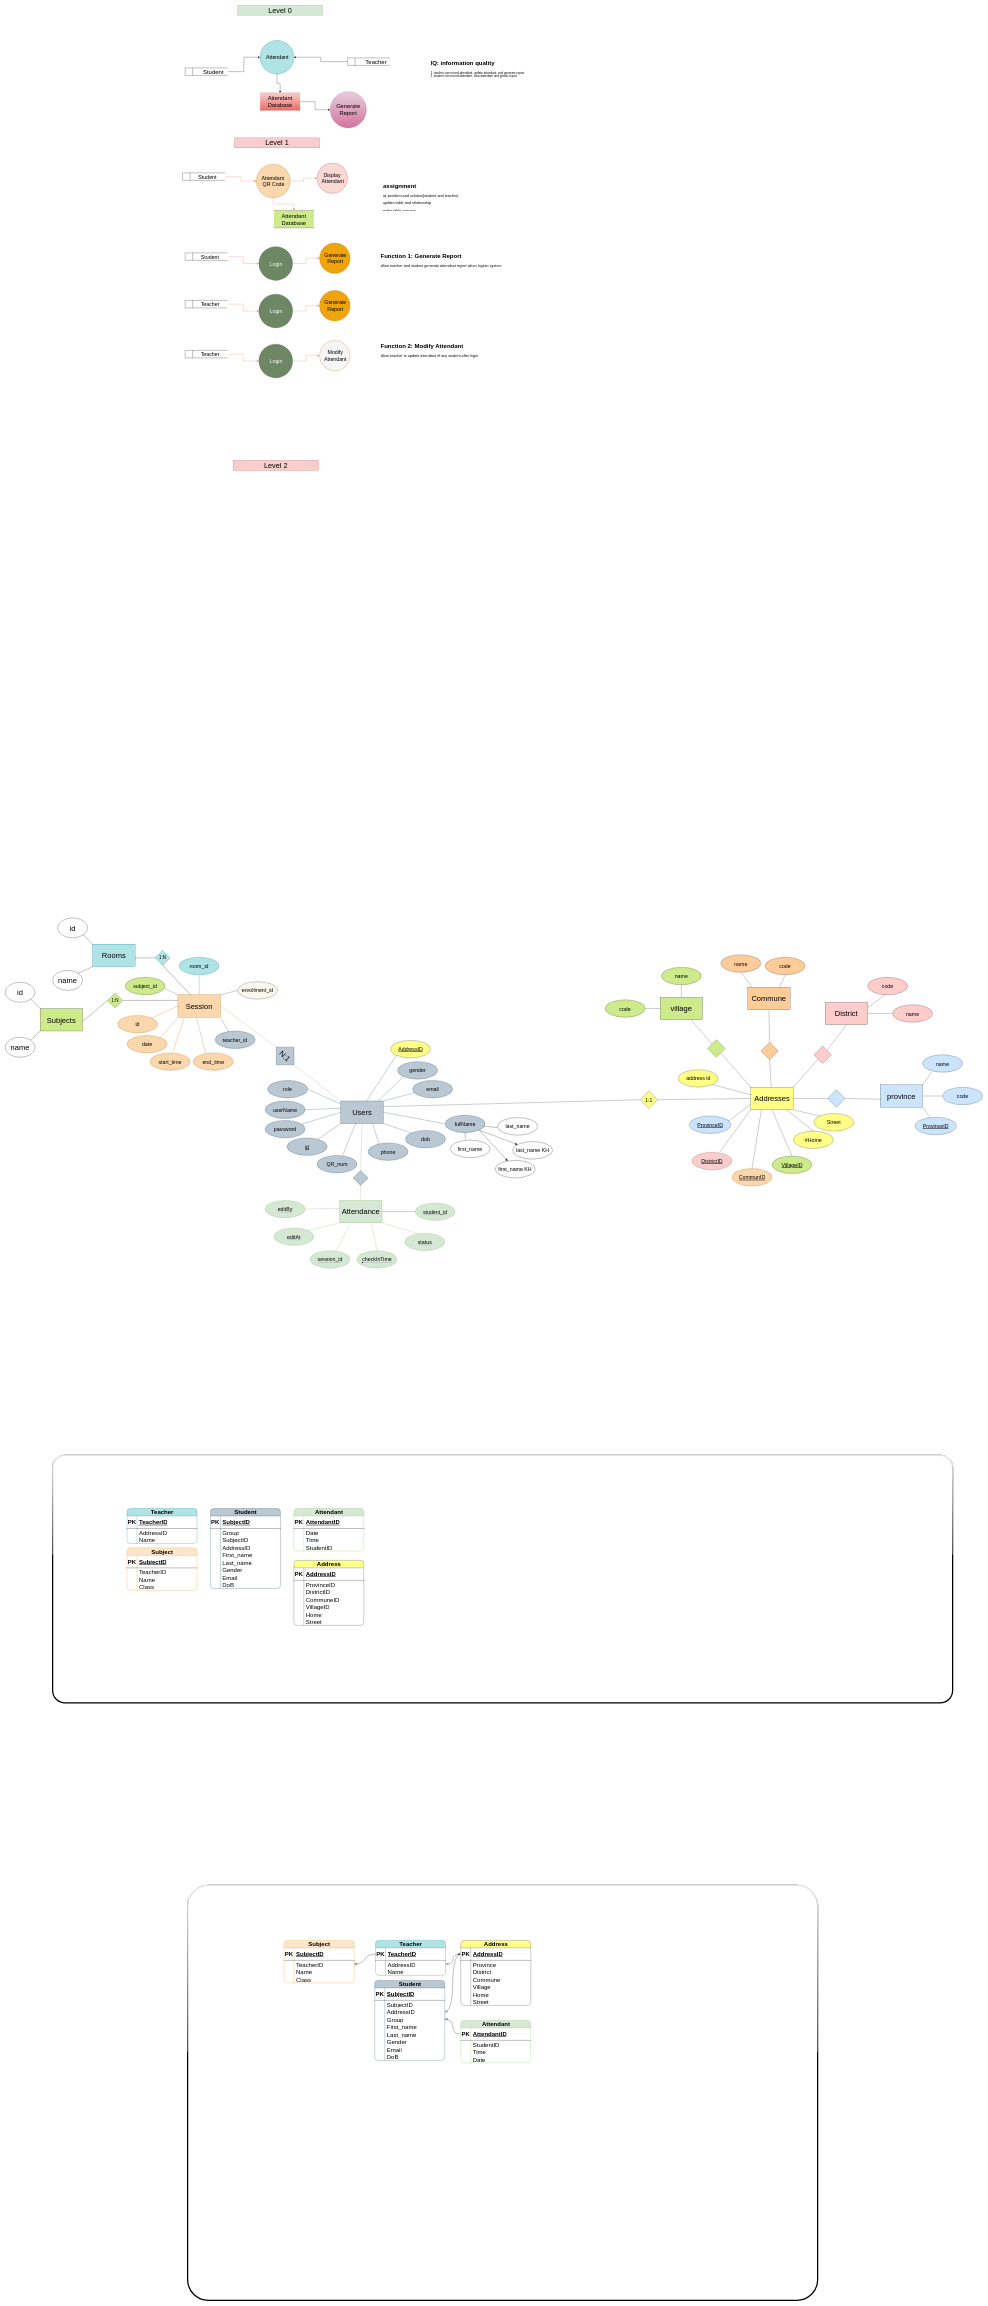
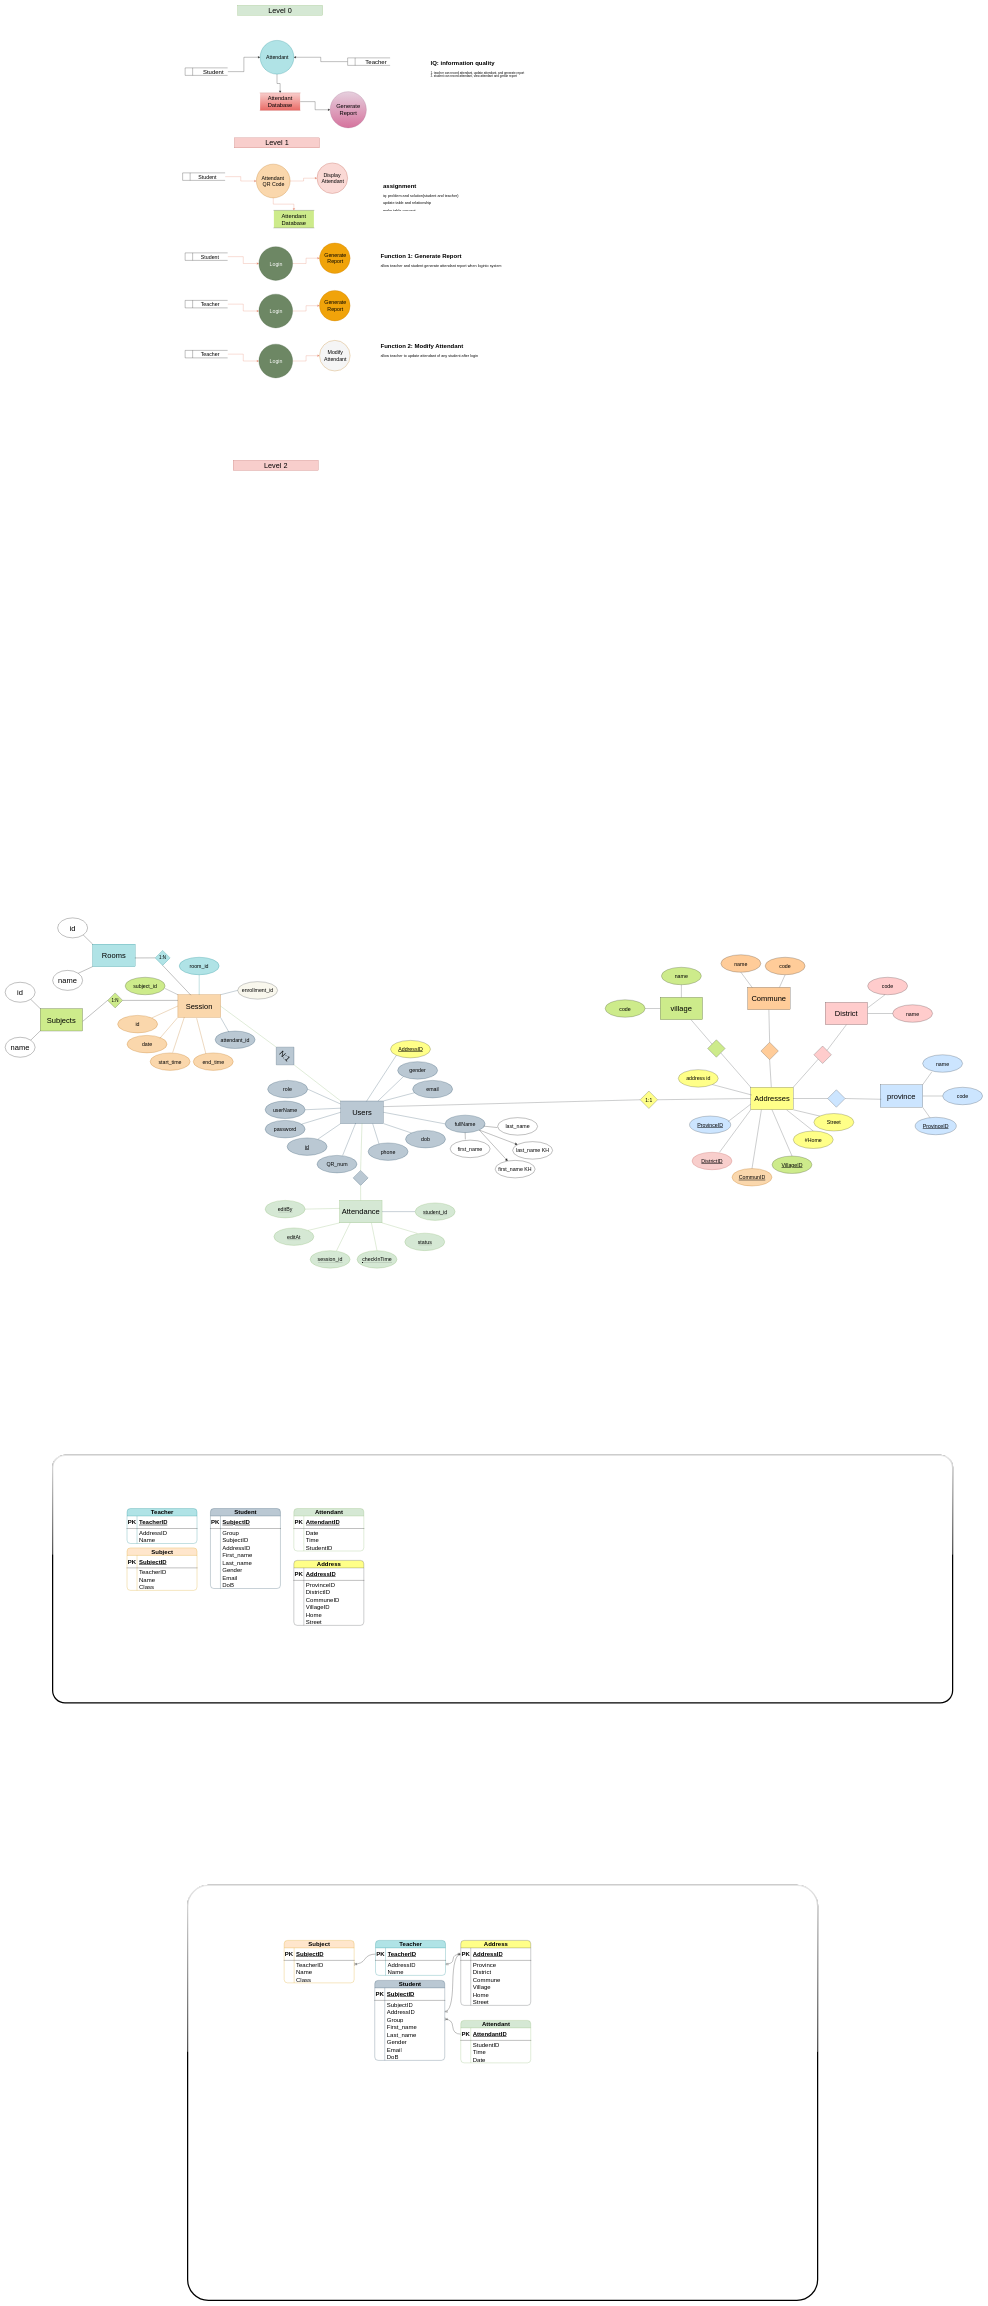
(235, 1040) -> (235, 1040)
